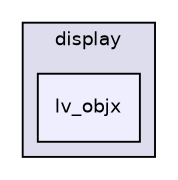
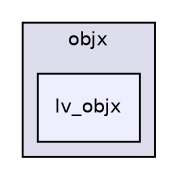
(89, 41) -> (89, 41)
